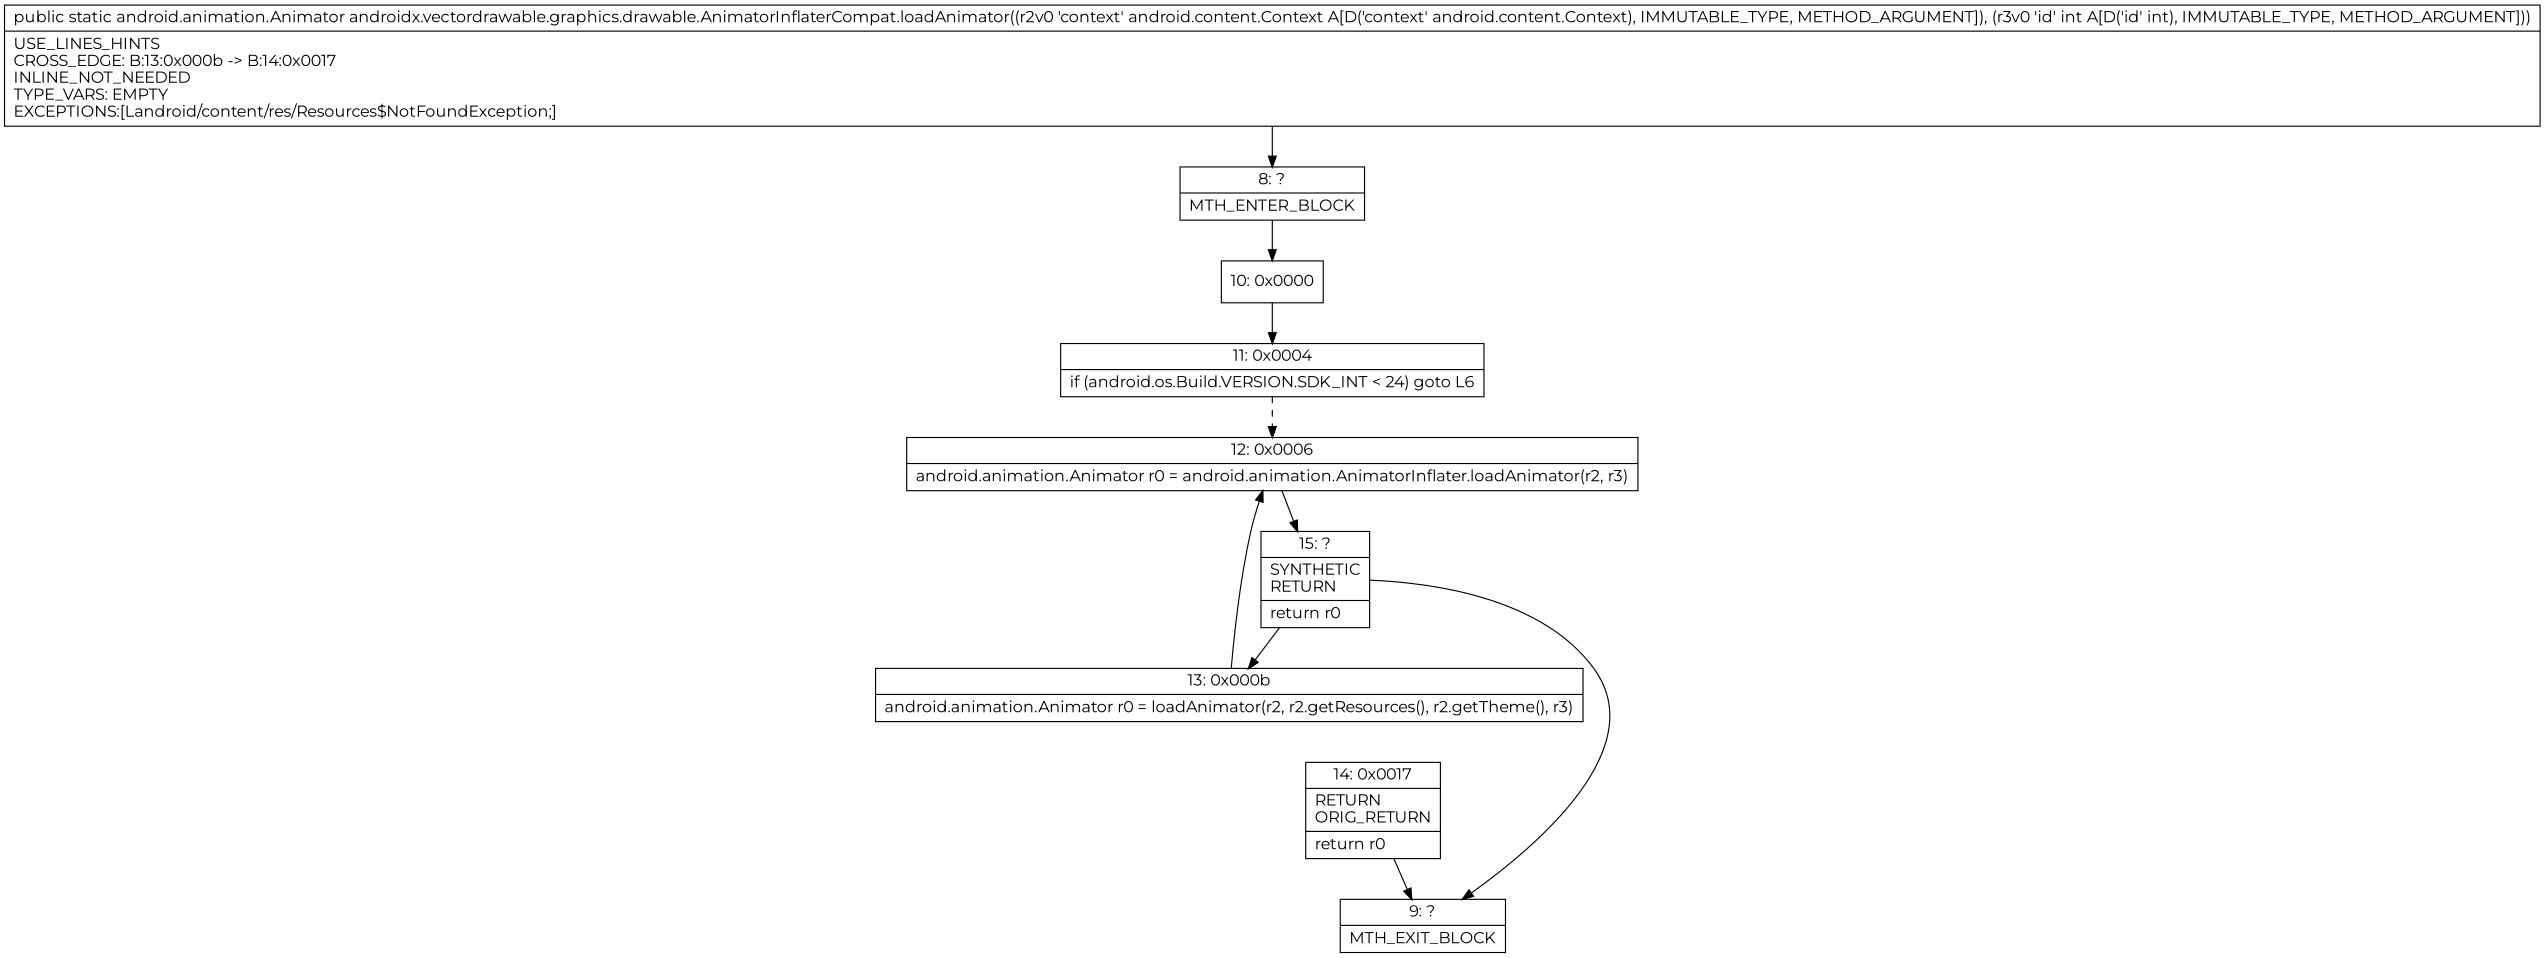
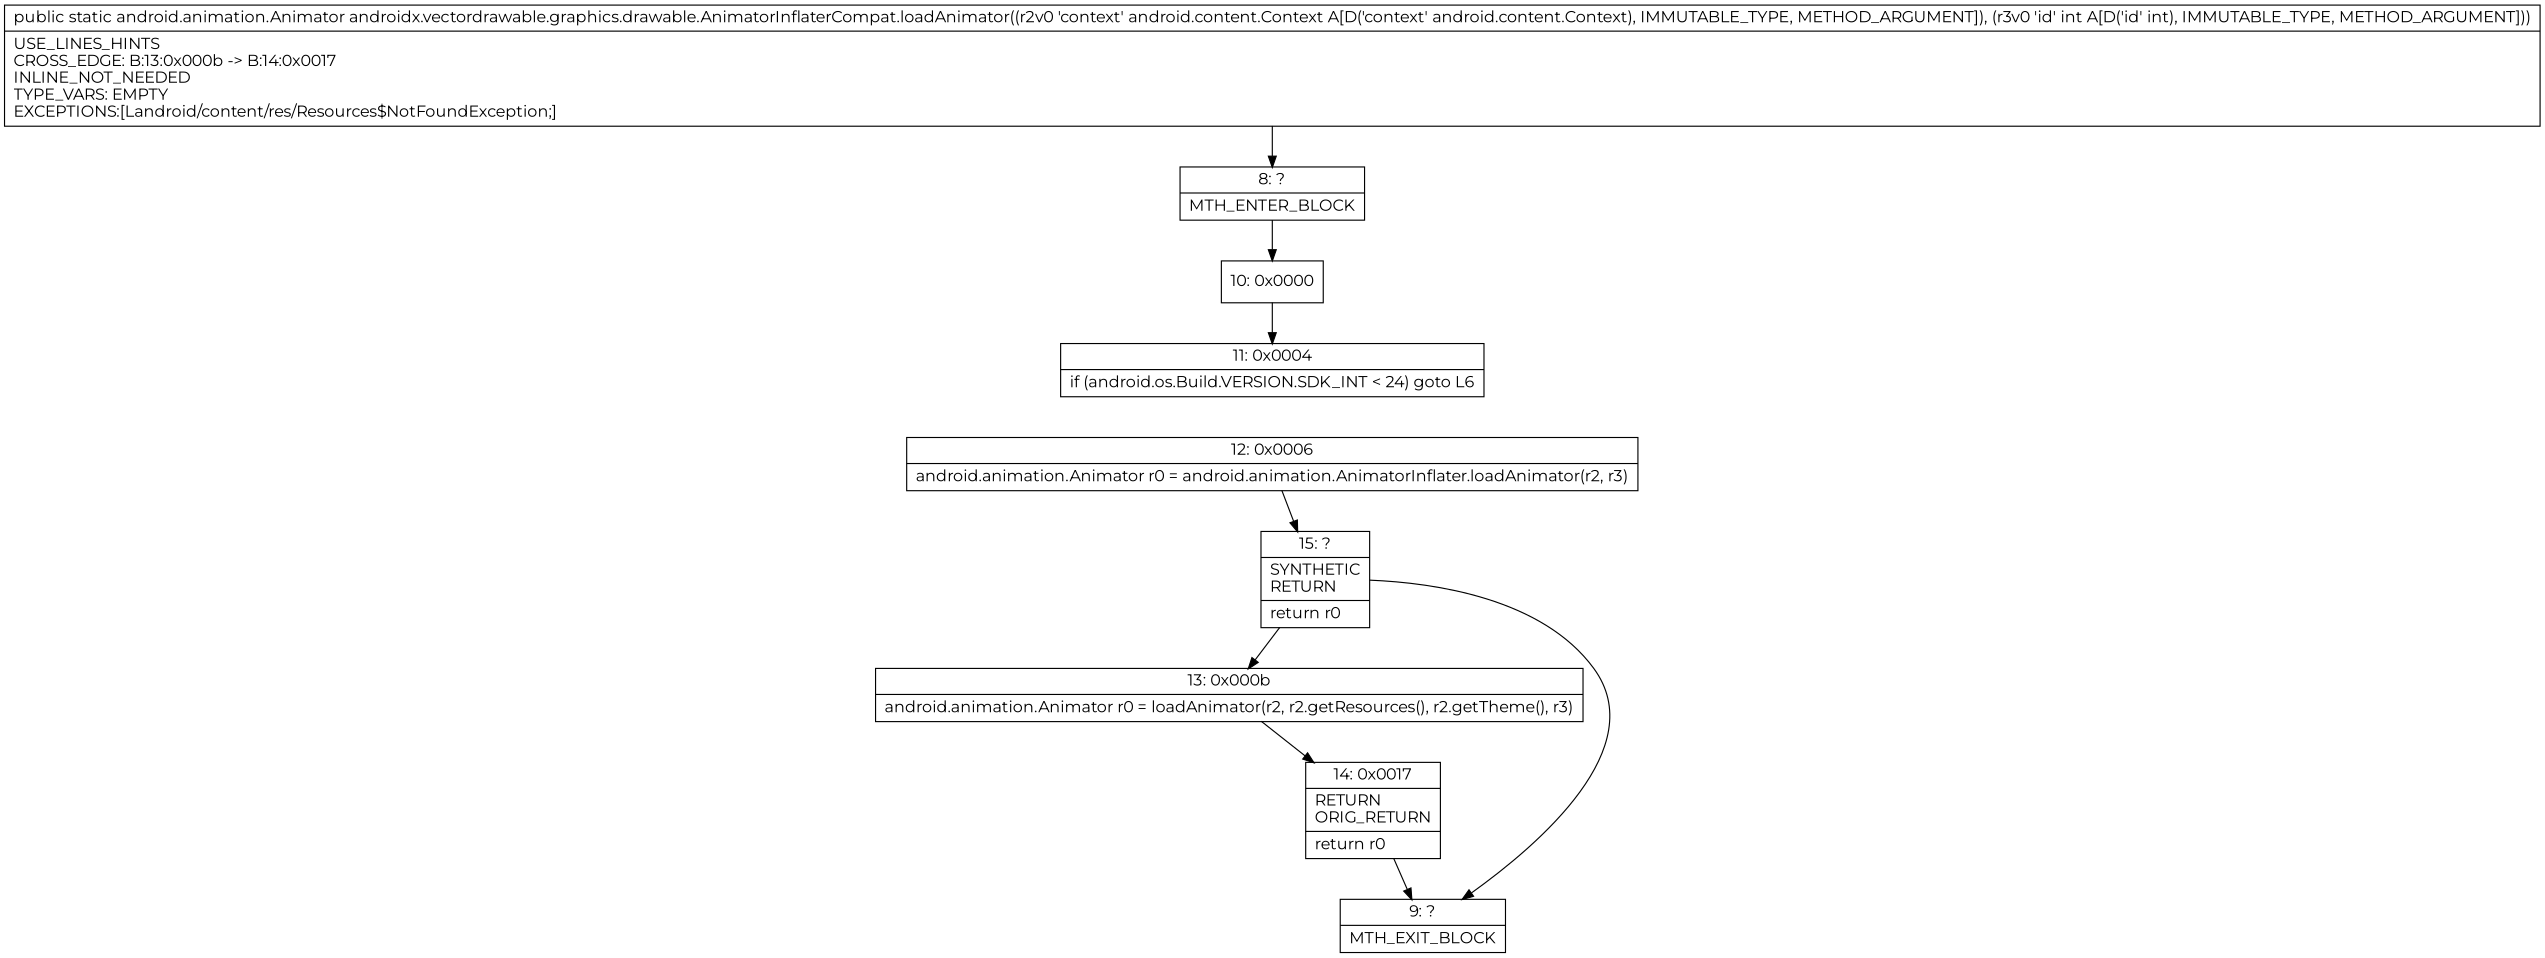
(1272, 411) -> none
(1241, 584) -> (1283, 739)
